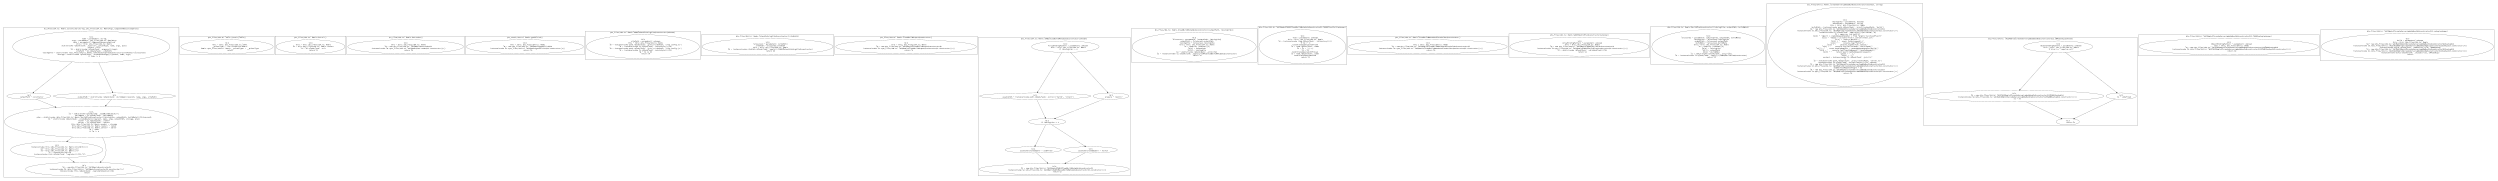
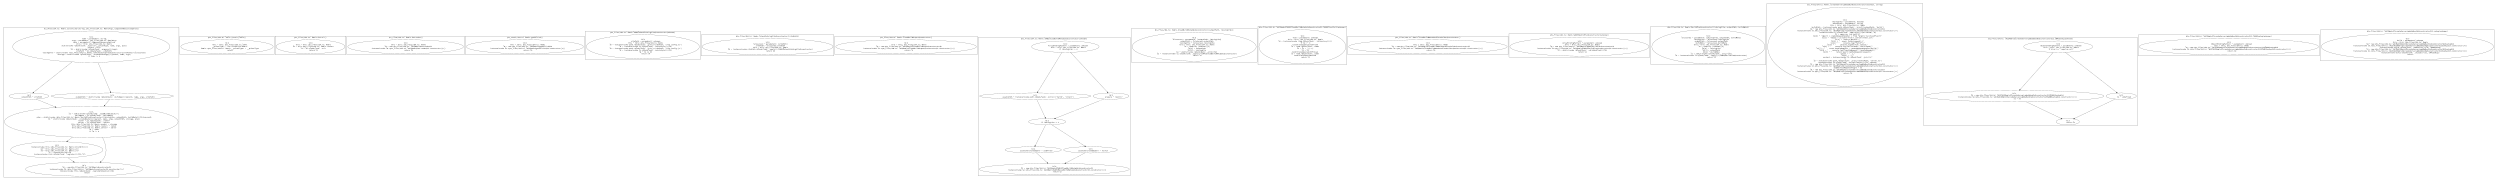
(29, 96) -> (29, 96)
